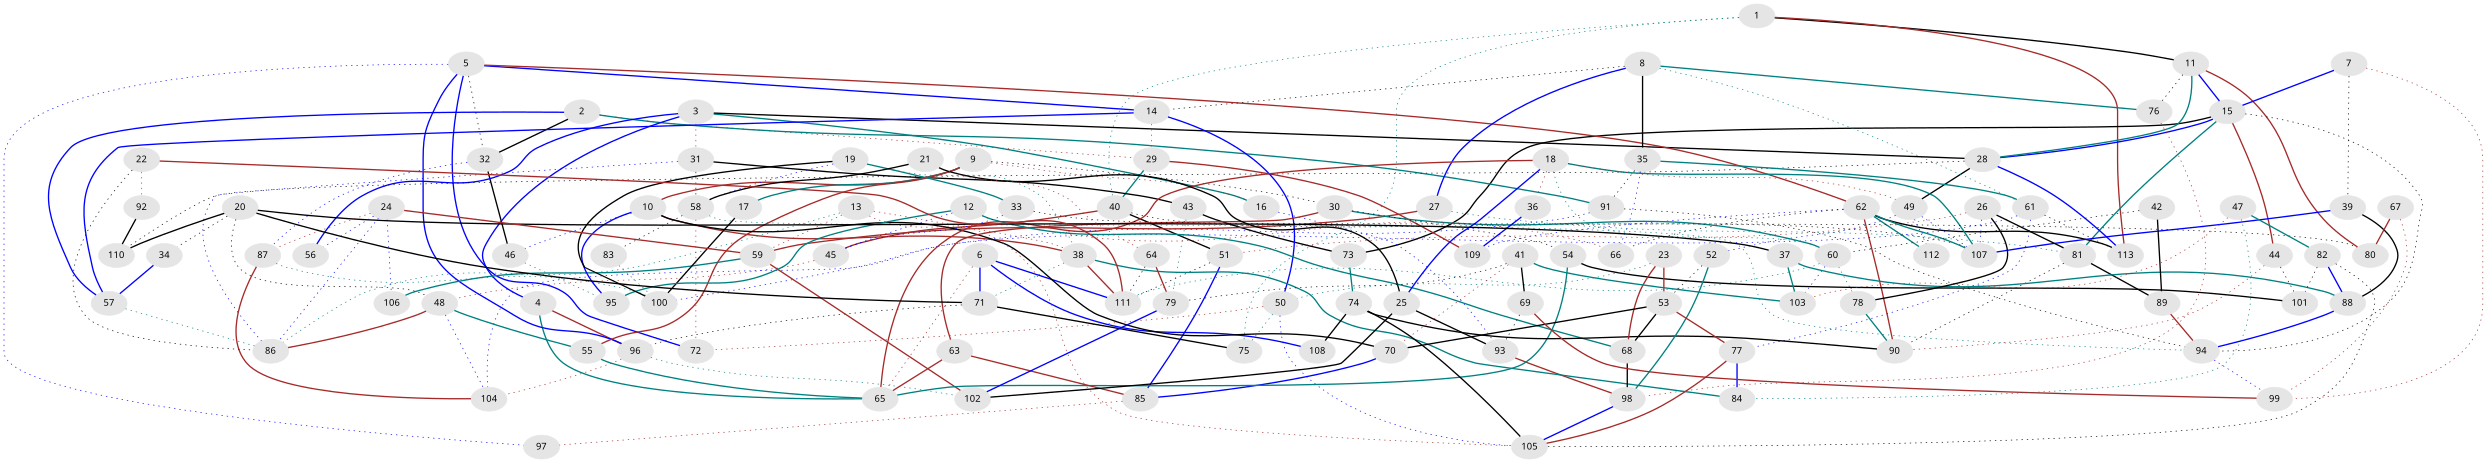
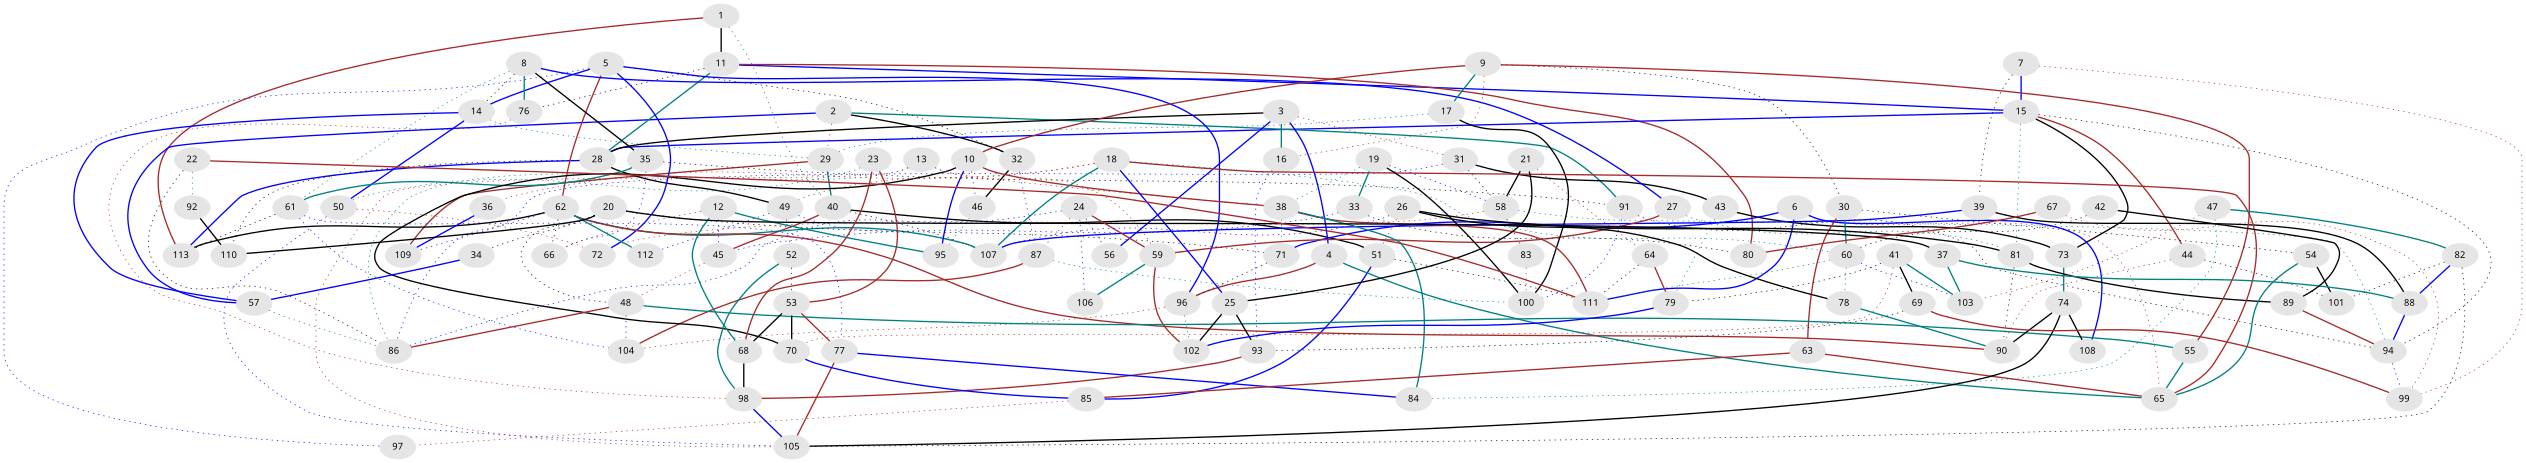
none -> (1133, 128)
(2149, 181) -> (2018, 187)
(500, 269) -> (945, 232)
(634, 279) -> (1526, 275)
(1244, 351) -> none
